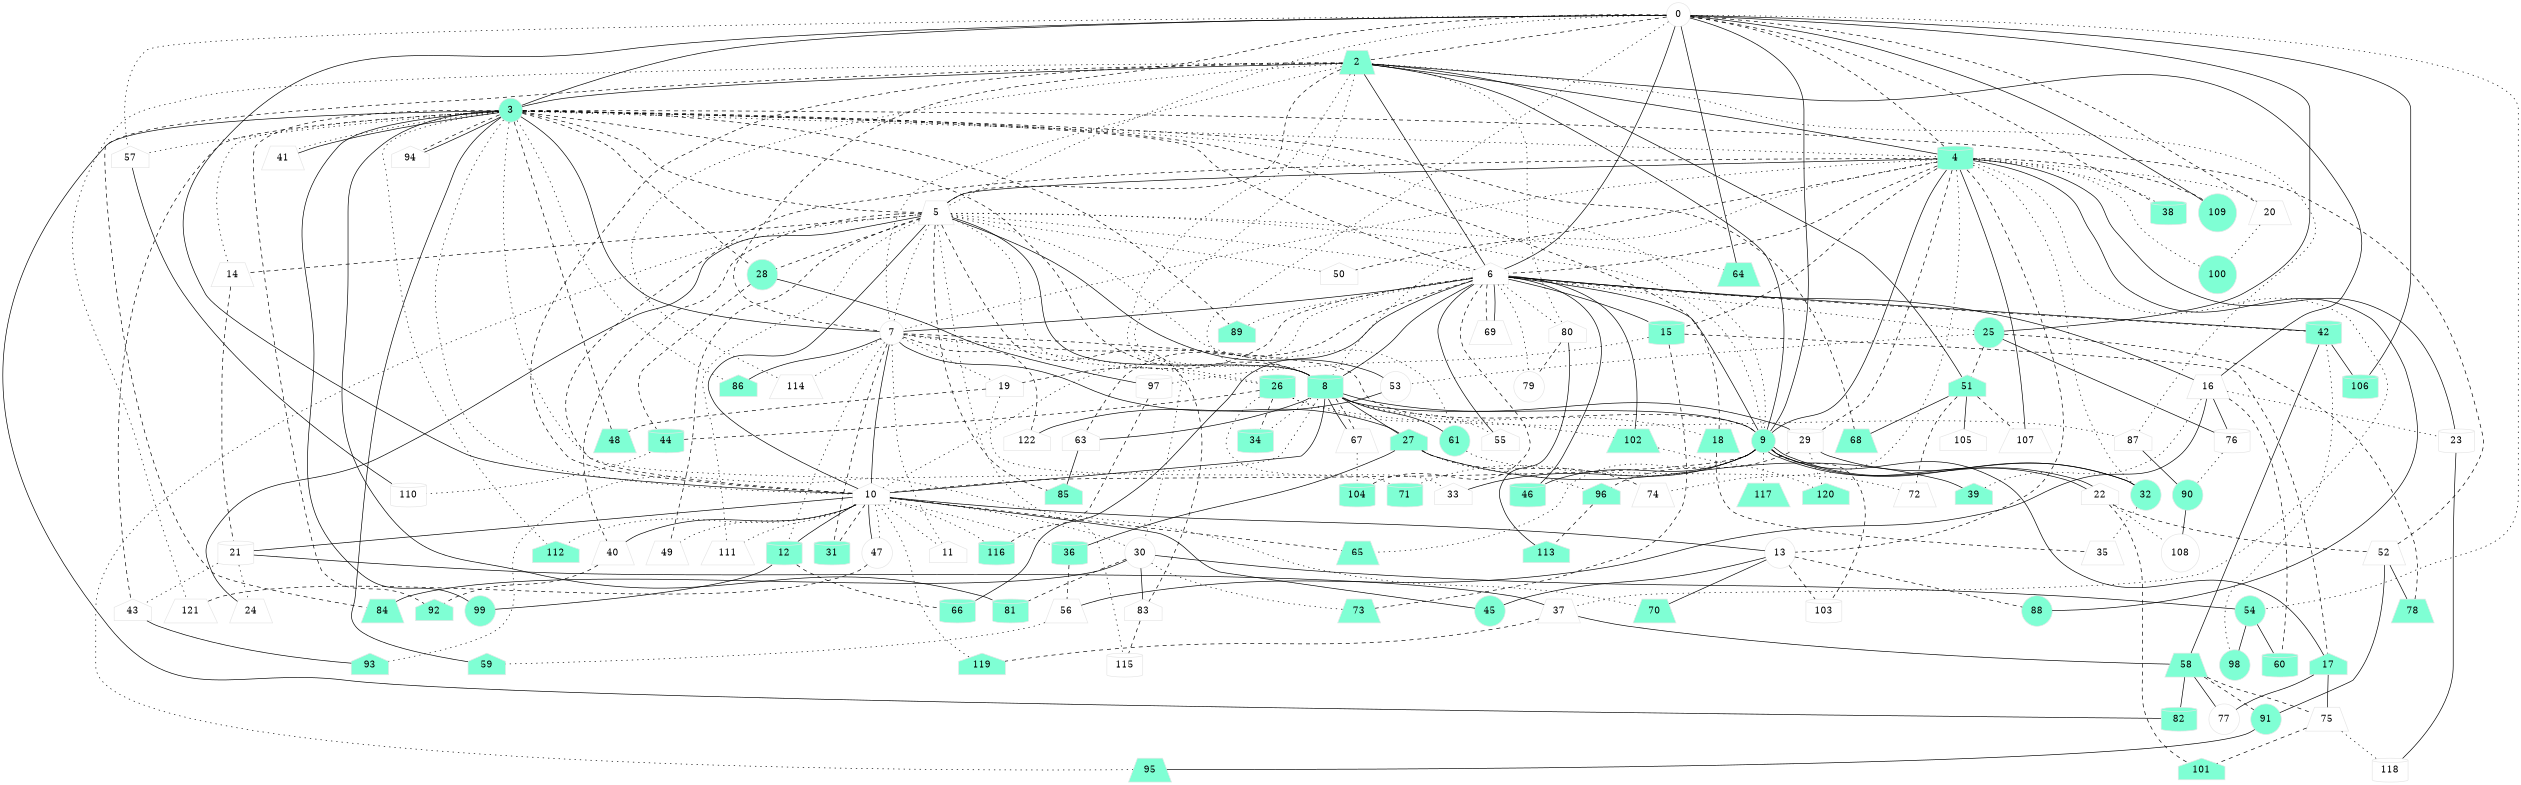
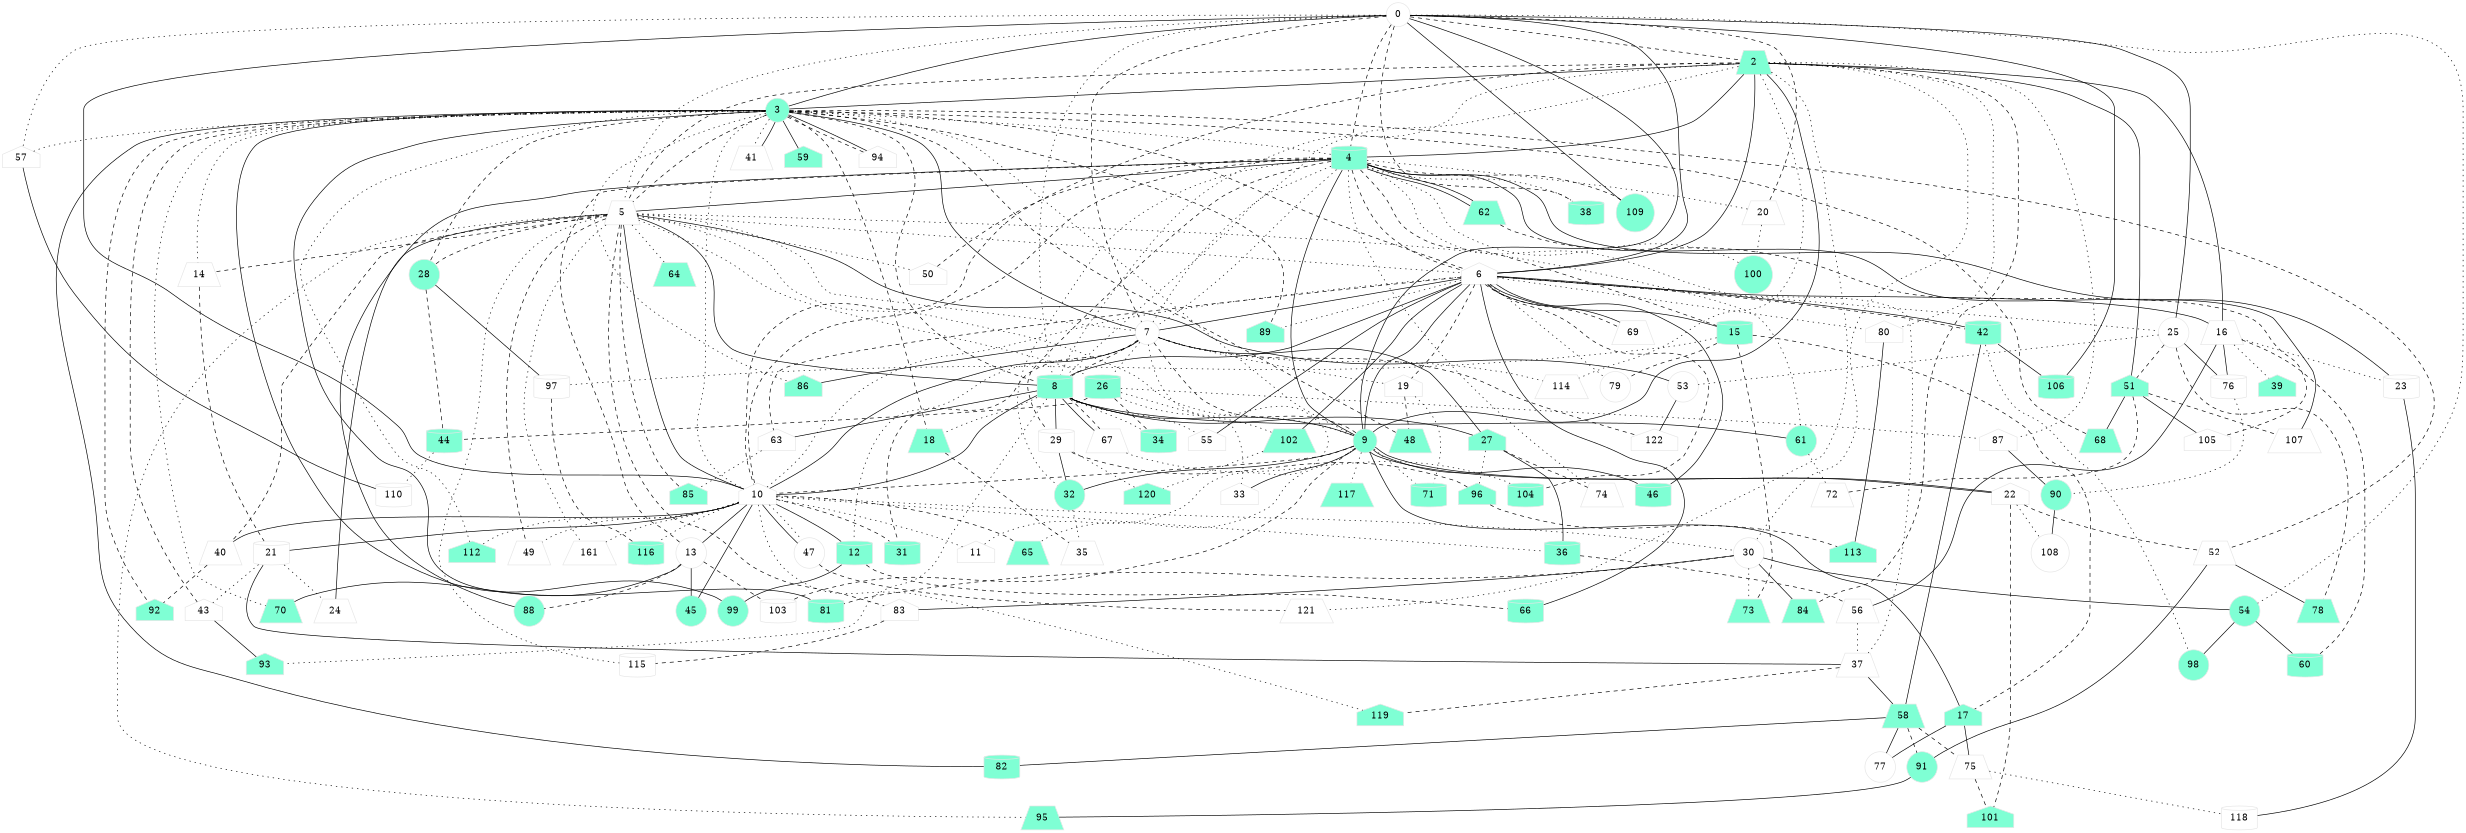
(1709, 145) -> none
none -> (1485, 213)
(1989, 333) -> (2174, 333)
(1549, 358) -> (1672, 360)
(1774, 464) -> none
(1073, 467) -> (731, 469)
(728, 553) -> (590, 553)
(776, 653) -> (1858, 638)
